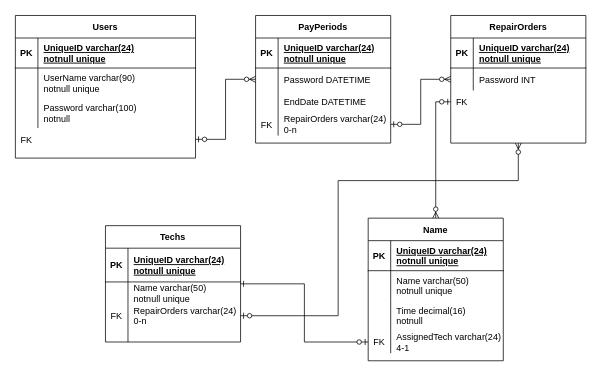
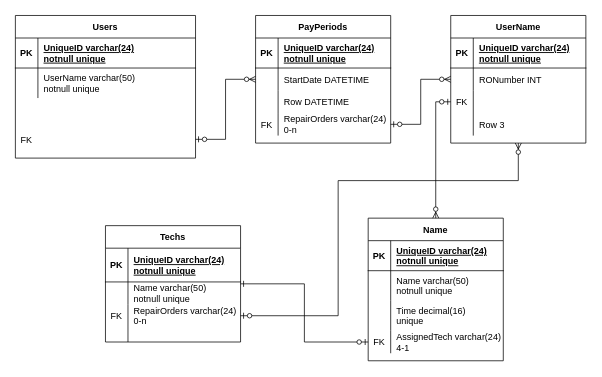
(518, 27) -> (518, 27)
(93, 78) -> (93, 78)
(325, 80) -> (328, 80)
(508, 80) -> (508, 80)
(323, 102) -> (313, 102)
(117, 113) -> none
none -> (529, 124)
(432, 311) -> (432, 311)
